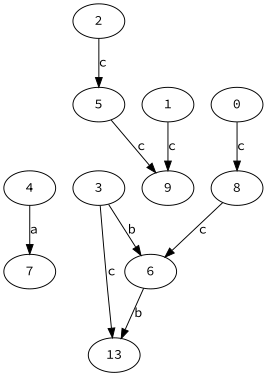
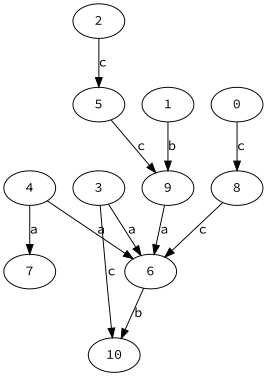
(172, 146) -> (172, 146)
none -> (160, 225)
none -> (86, 227)
(132, 230) -> (132, 230)
(114, 355) -> (114, 355)
